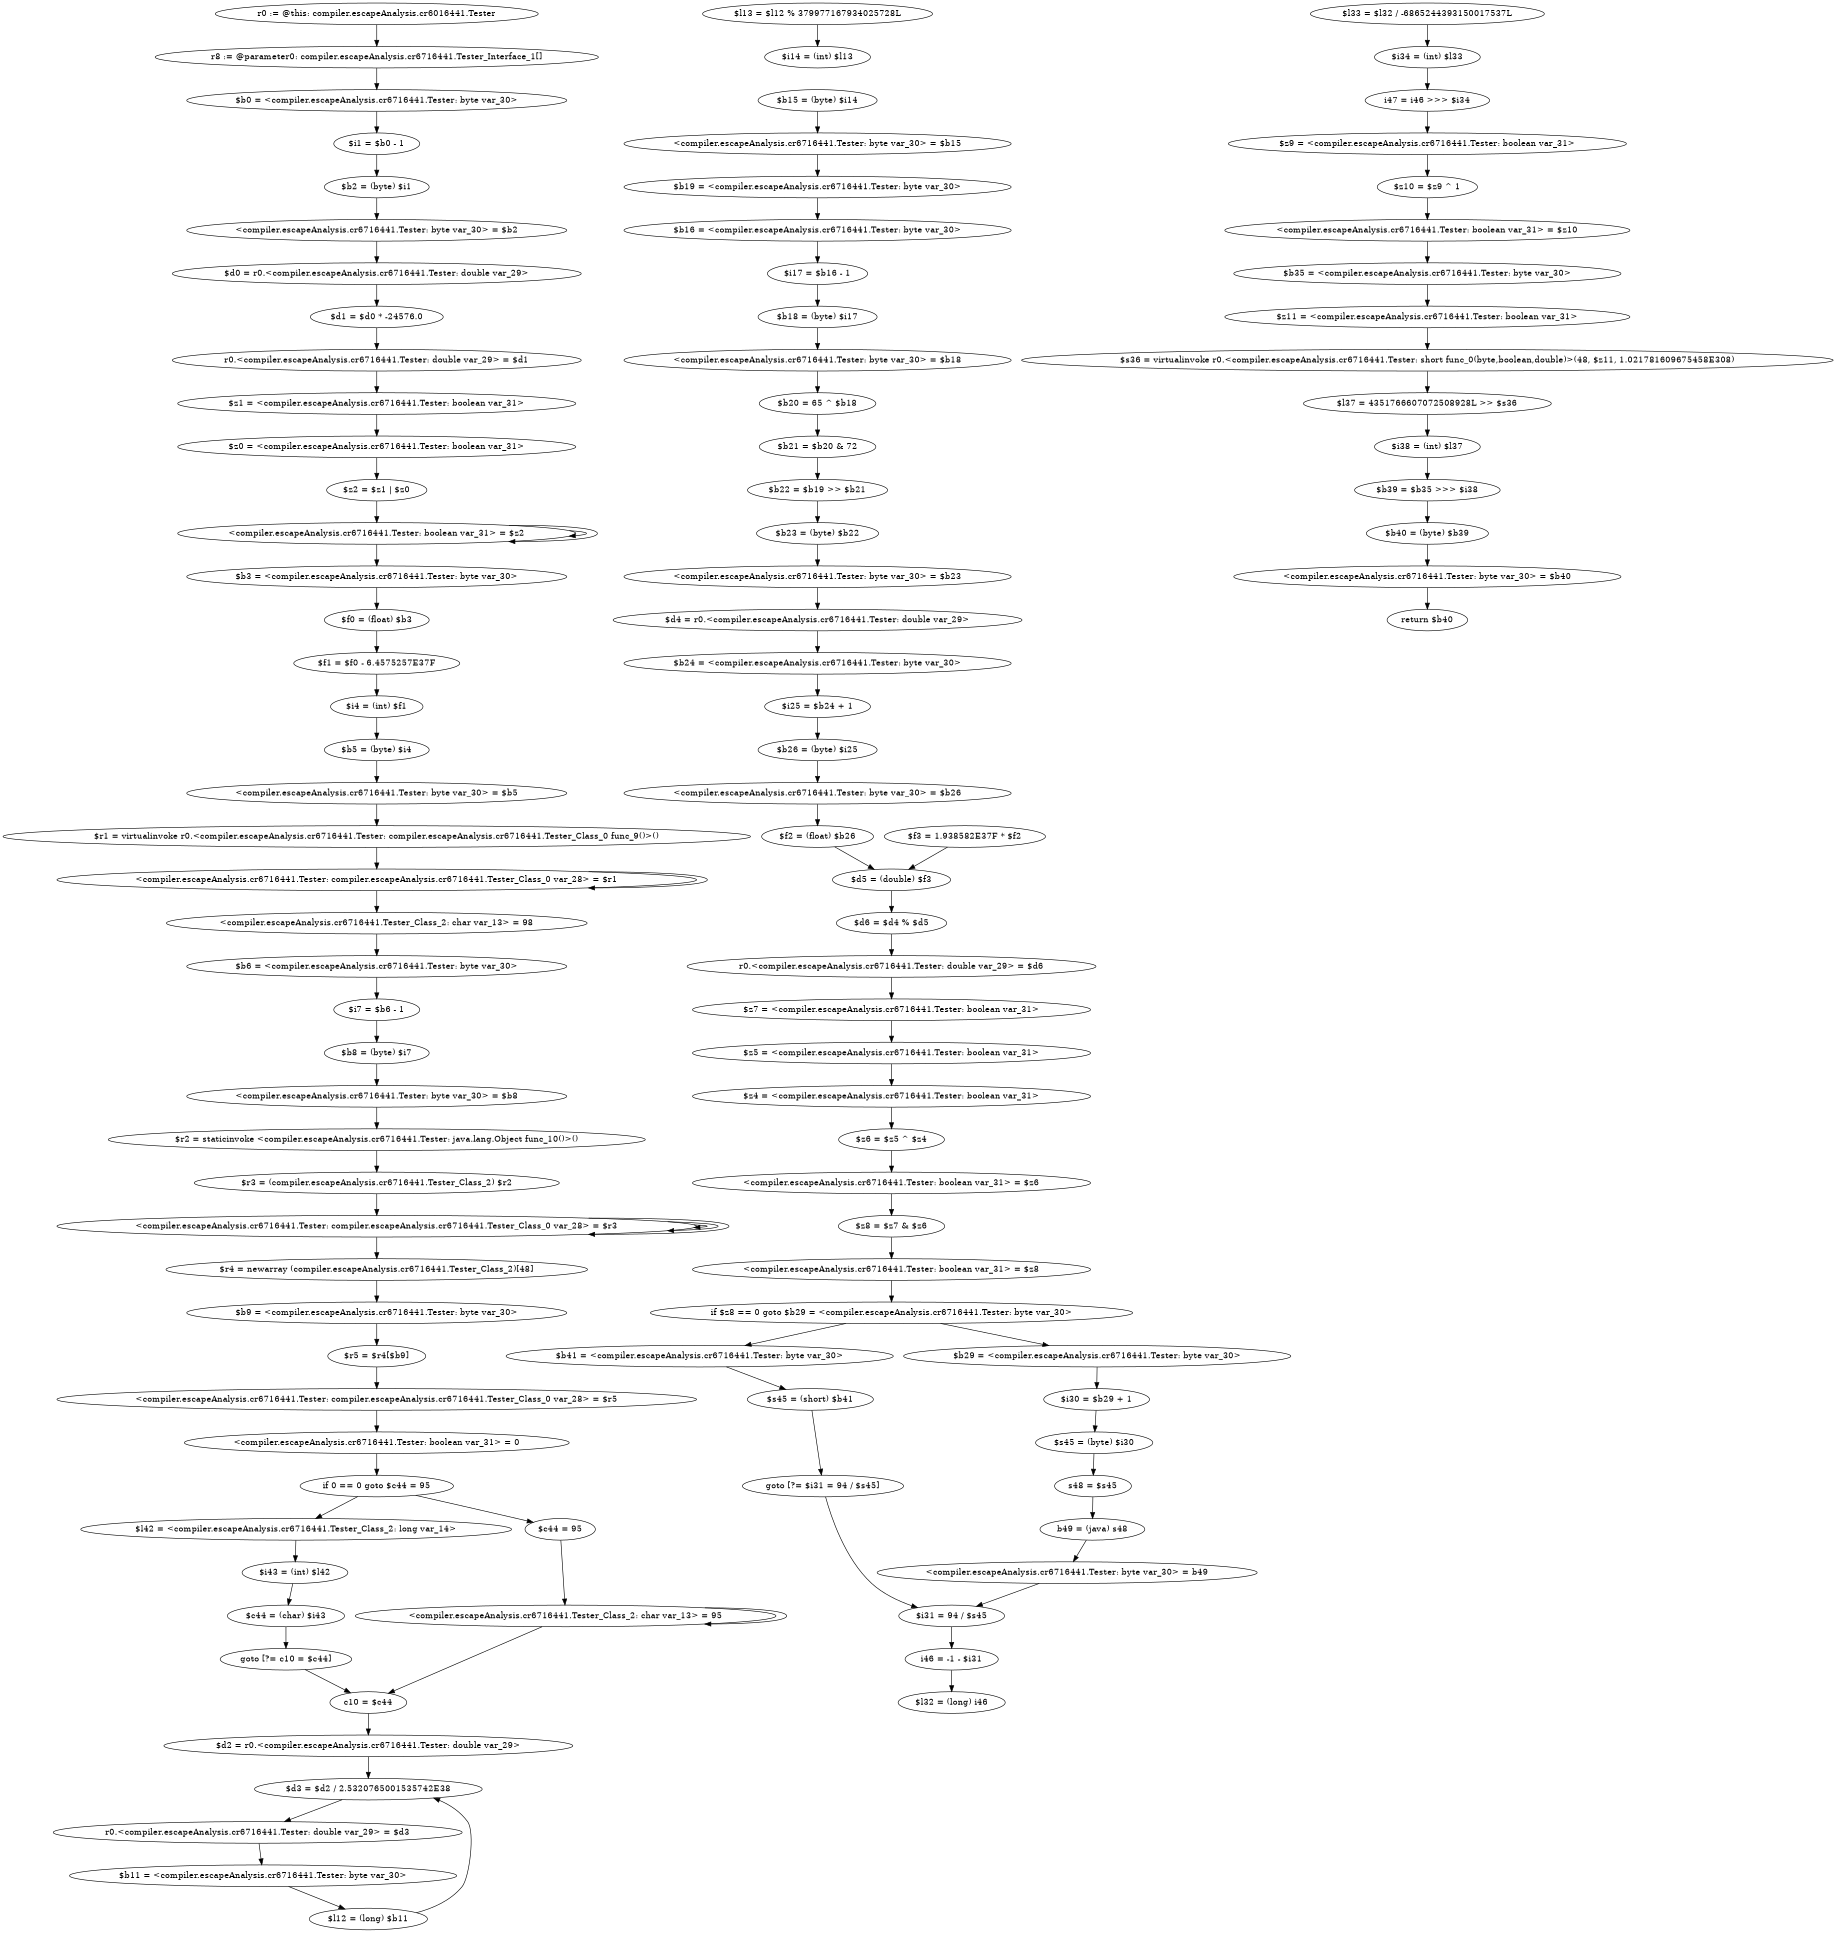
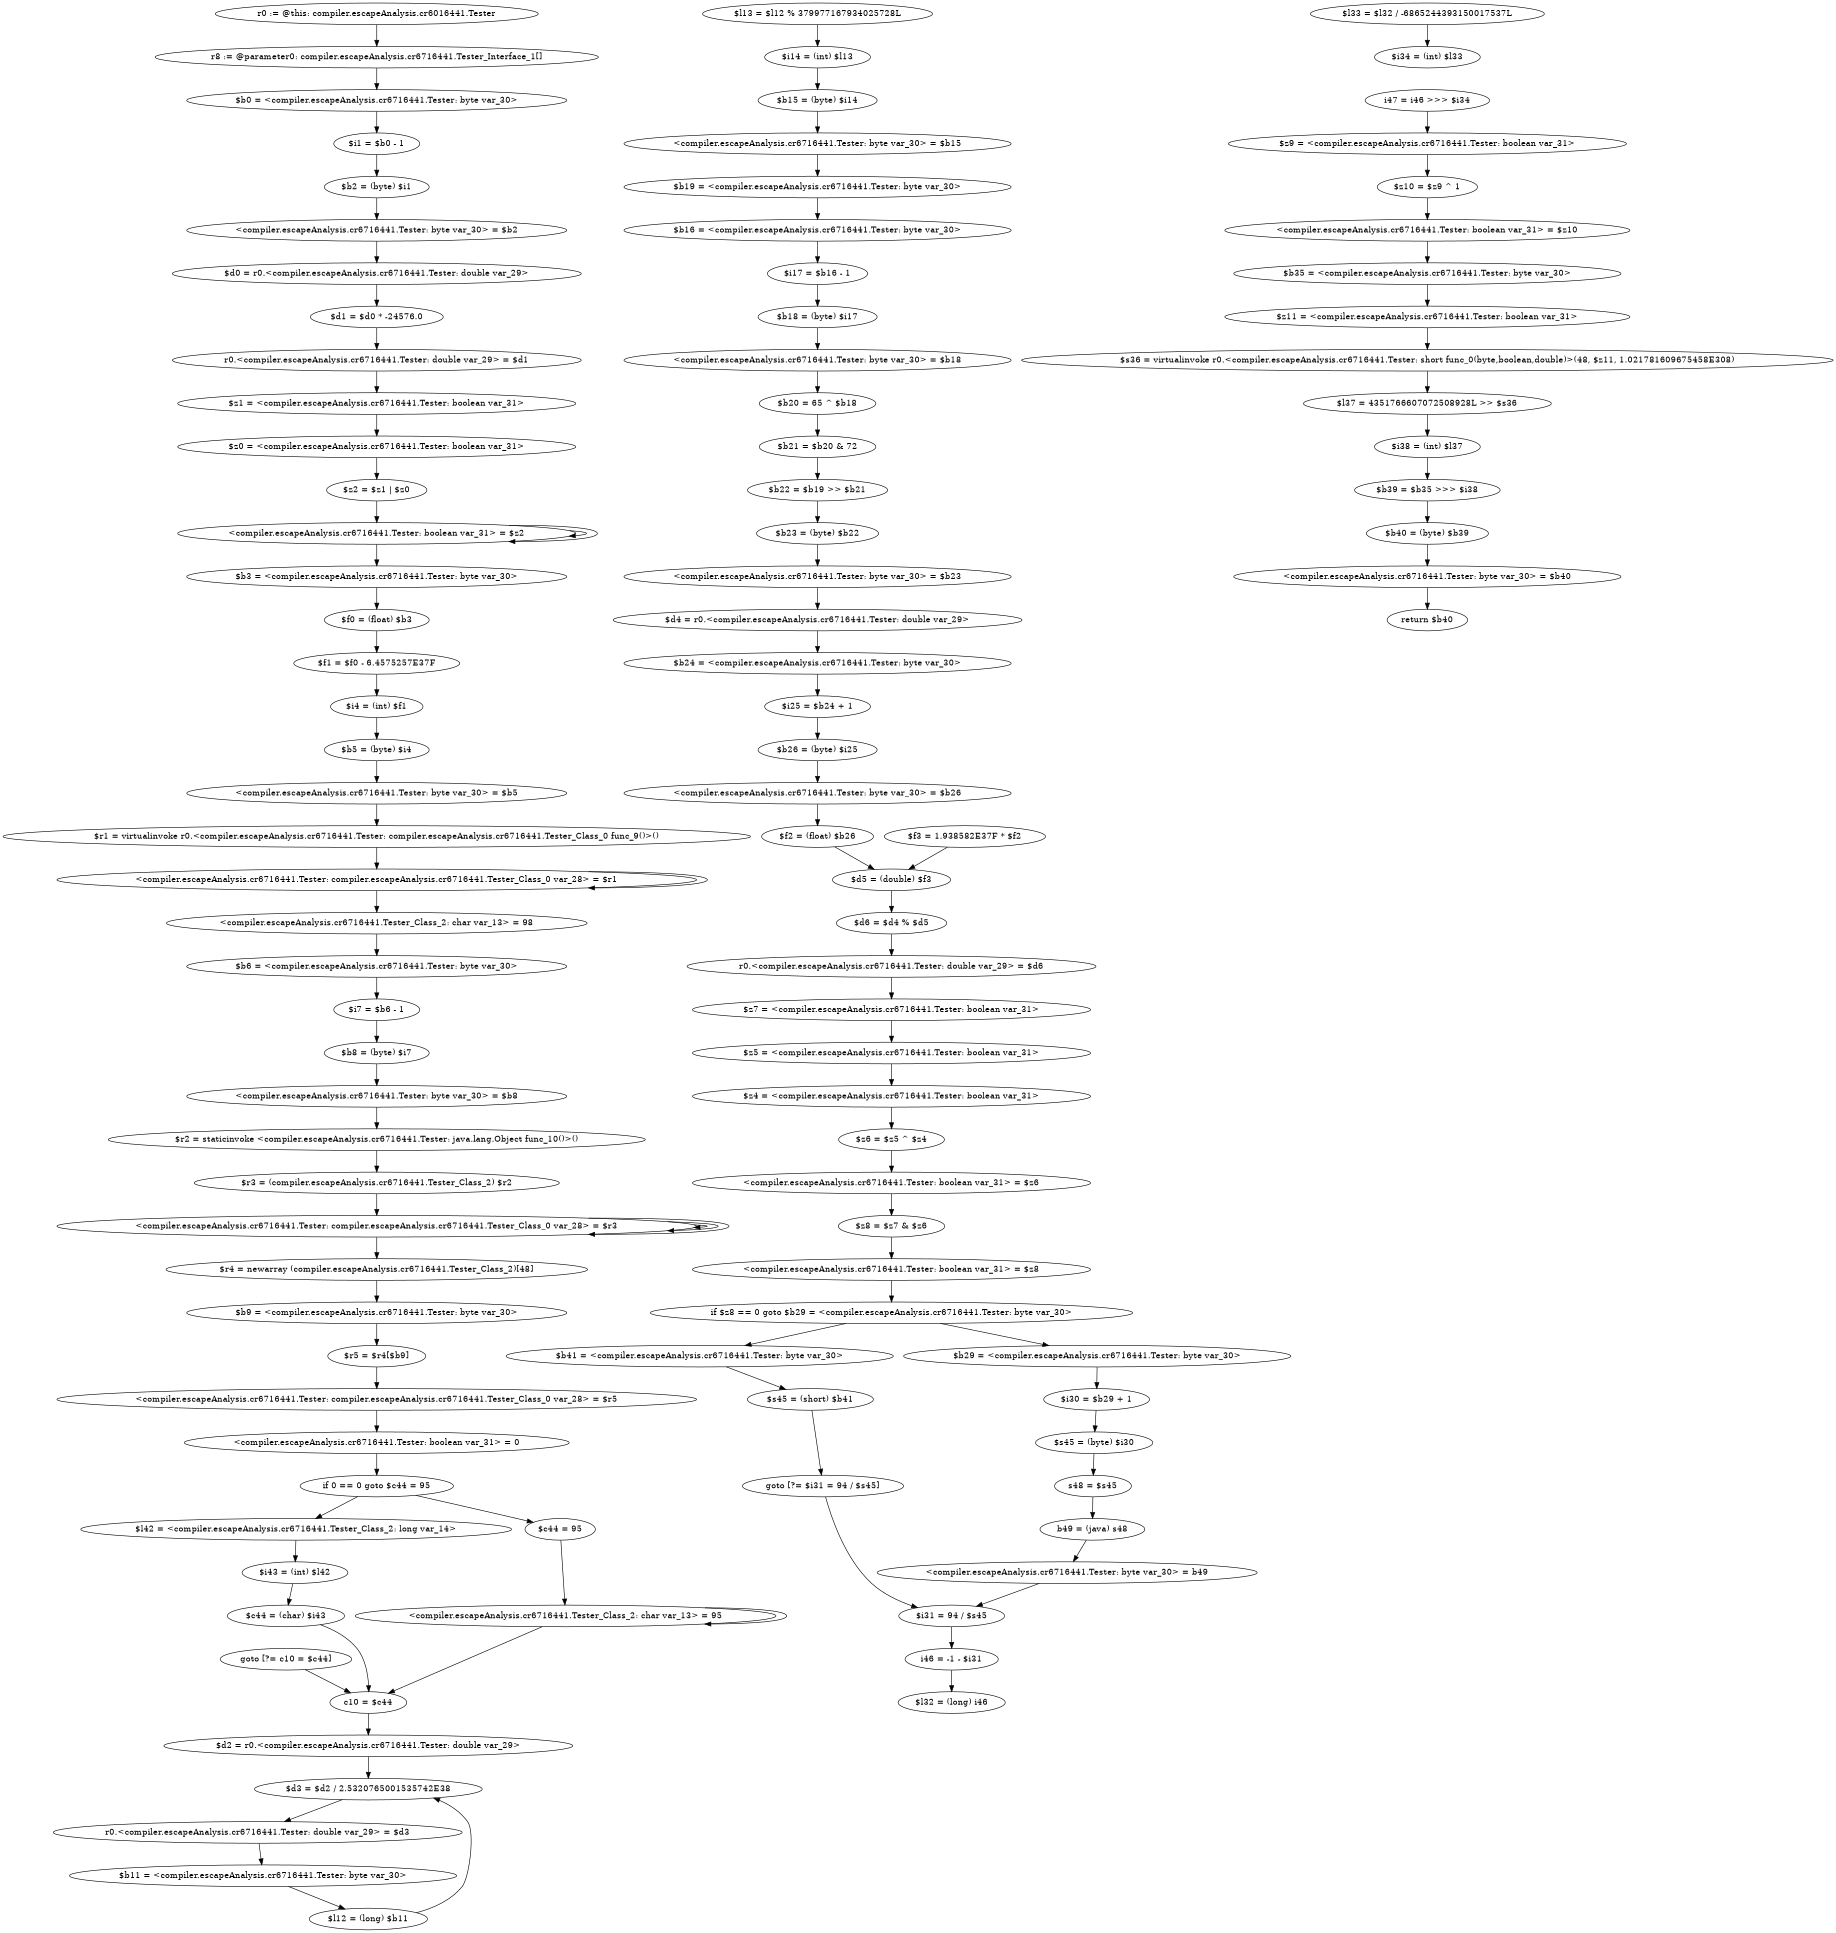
none -> (818, 76)
(1427, 76) -> none
(286, 1635) -> (355, 1647)
